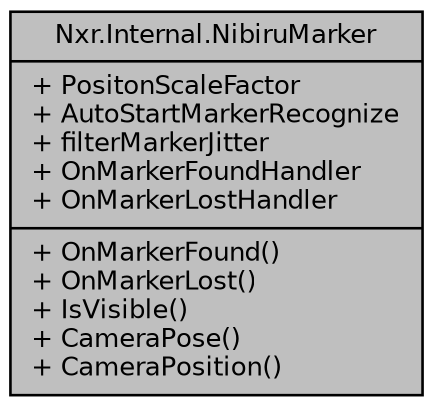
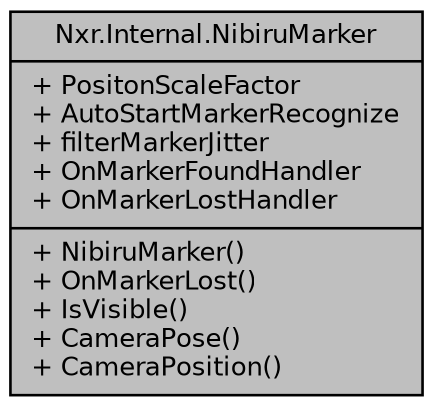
(156, 253) -> (138, 253)
